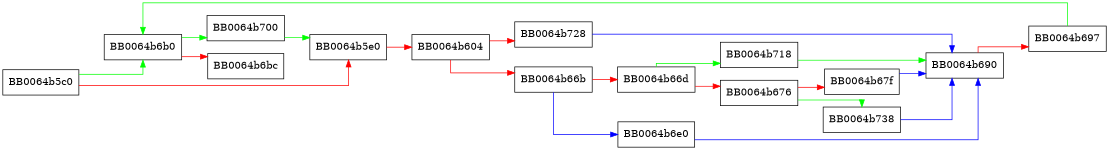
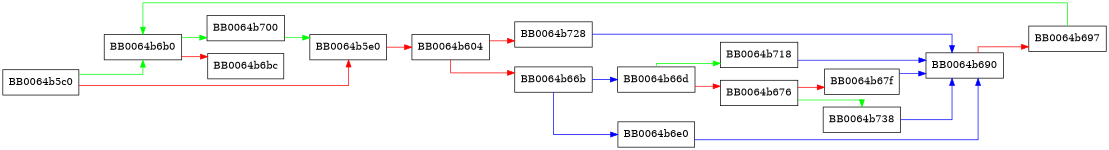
(858, 60) -> (858, 60)
(601, 80) -> (601, 80)
